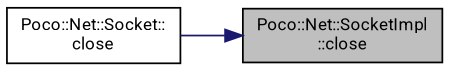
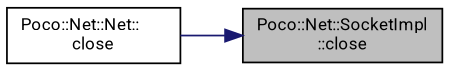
(94, 36) -> (94, 36)
